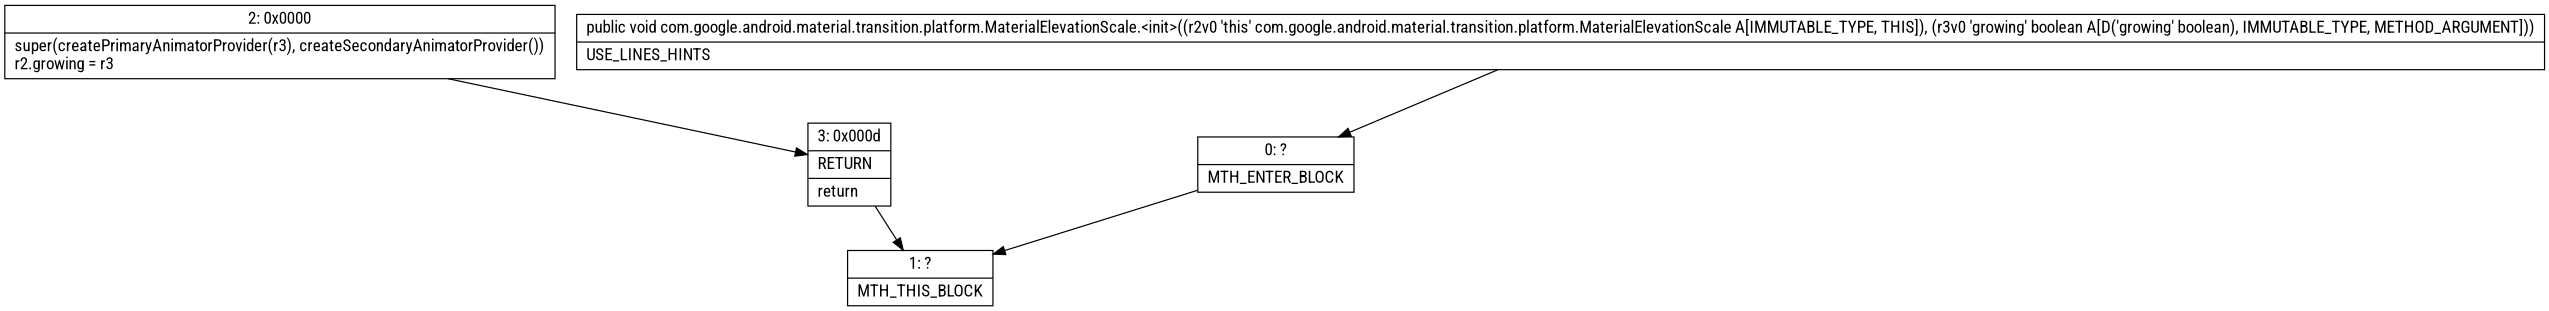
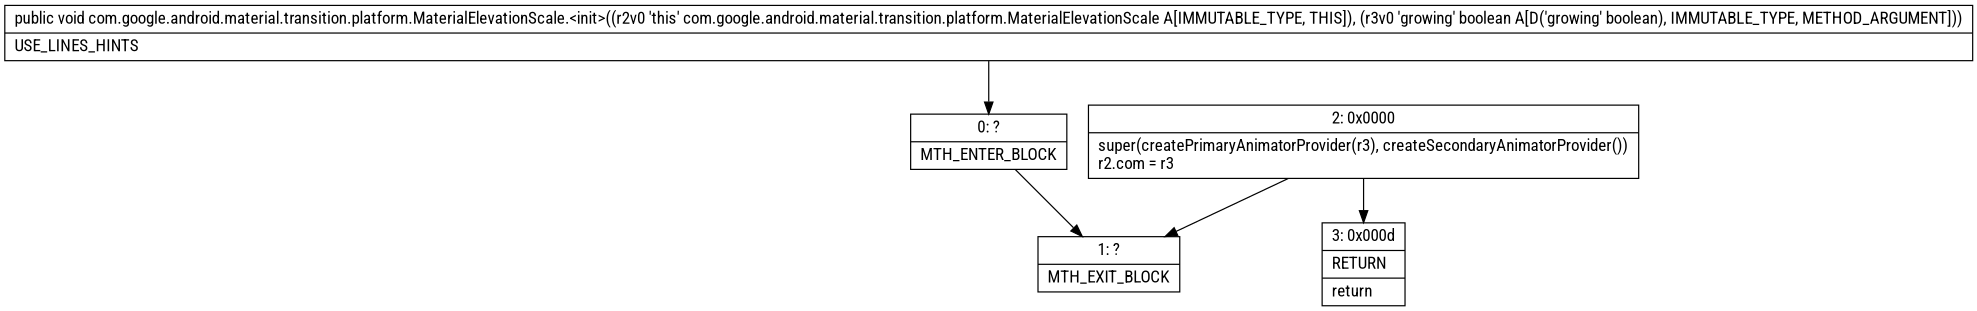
(64, 64) -> (1137, 164)
(886, 223) -> (1232, 205)
(920, 291) -> (1109, 278)
